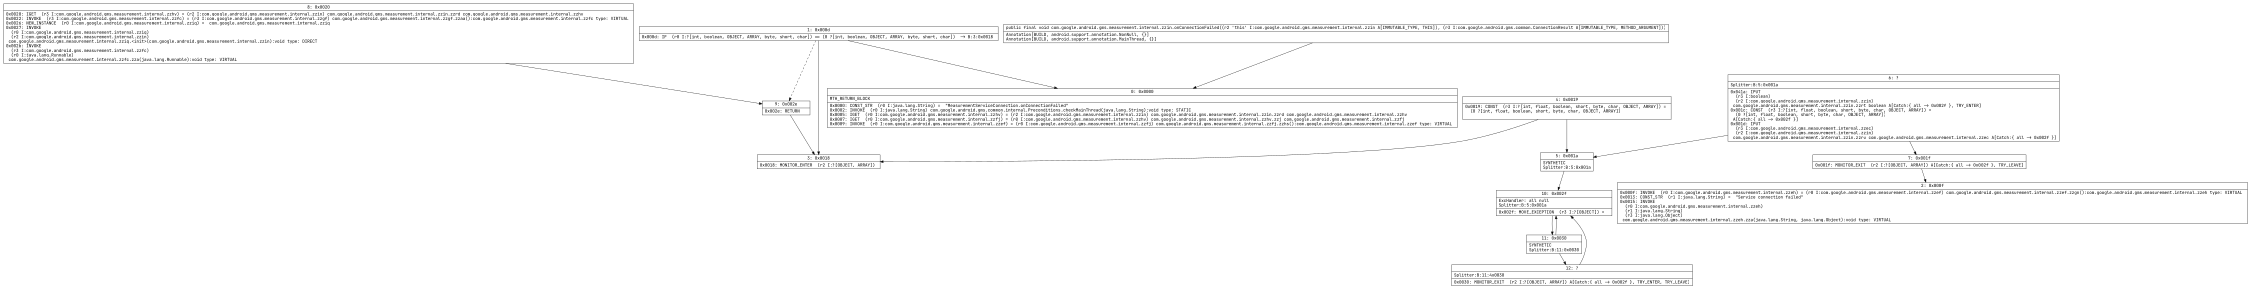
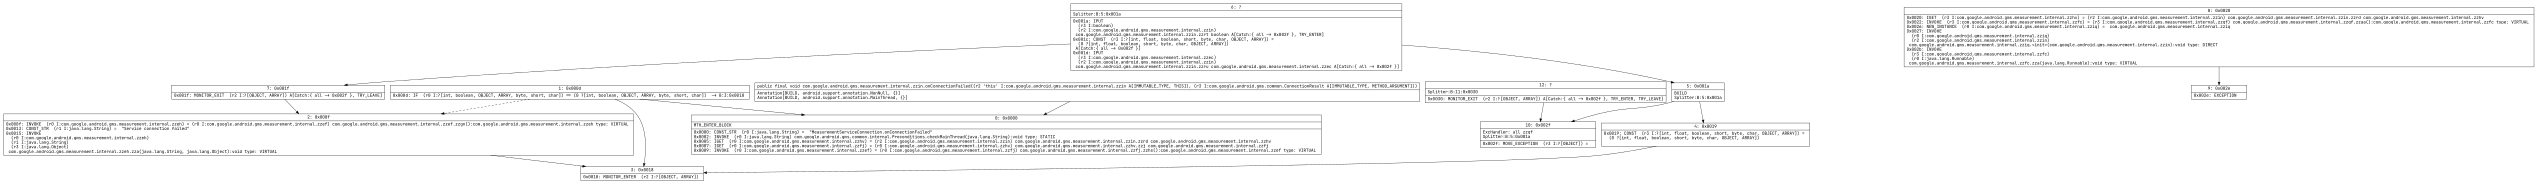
(803, 69) -> (487, 106)
(1748, 92) -> (1091, 21)
(850, 99) -> (713, 125)
(786, 111) -> (2219, 96)
(802, 134) -> (537, 161)
(1567, 134) -> (1701, 111)
(1554, 163) -> (1681, 93)
(1524, 201) -> (1508, 132)
(1554, 244) -> none
(1479, 275) -> (1453, 92)
